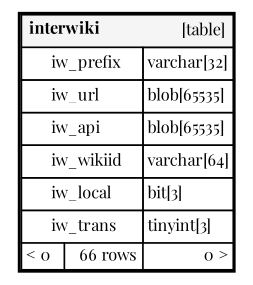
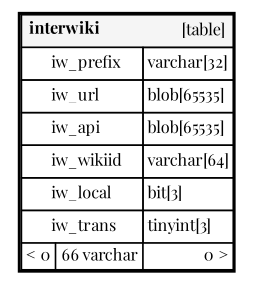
(109, 256) -> (100, 256)
